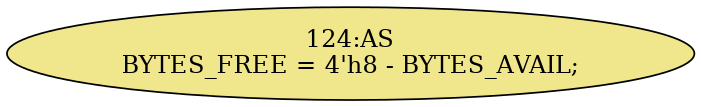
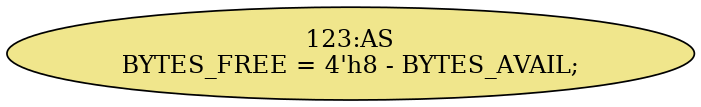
(351, 54) -> (351, 54)
